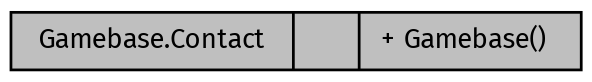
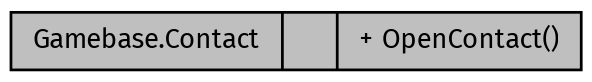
(465, 40) -> (459, 40)
